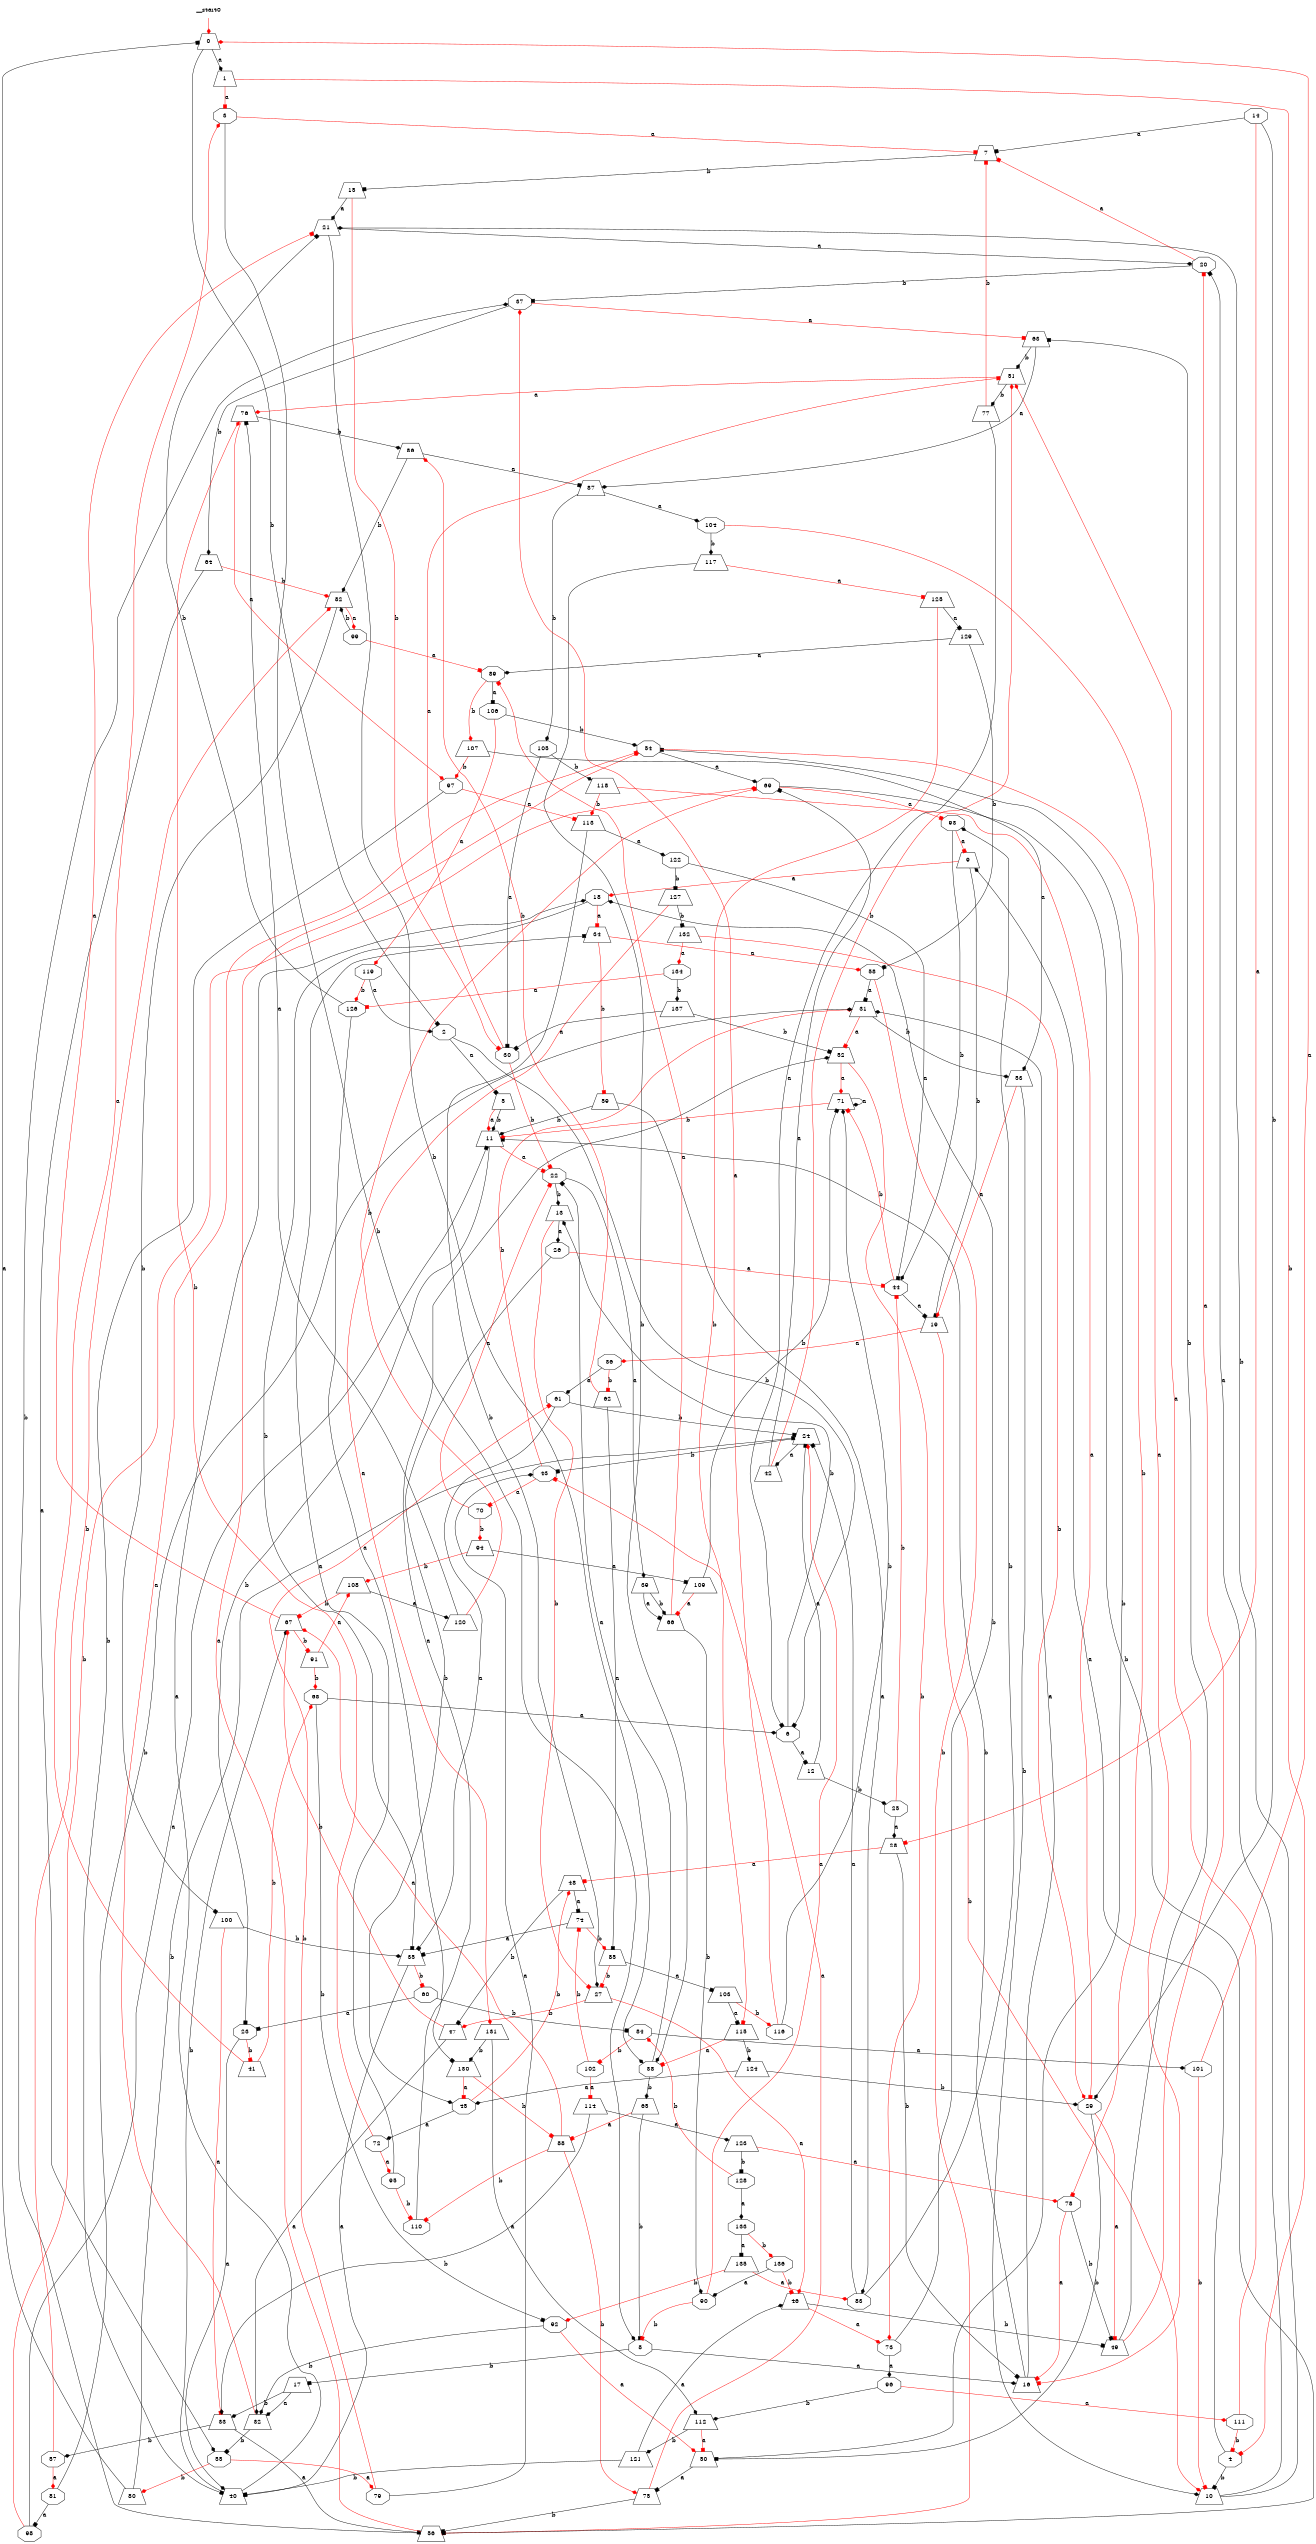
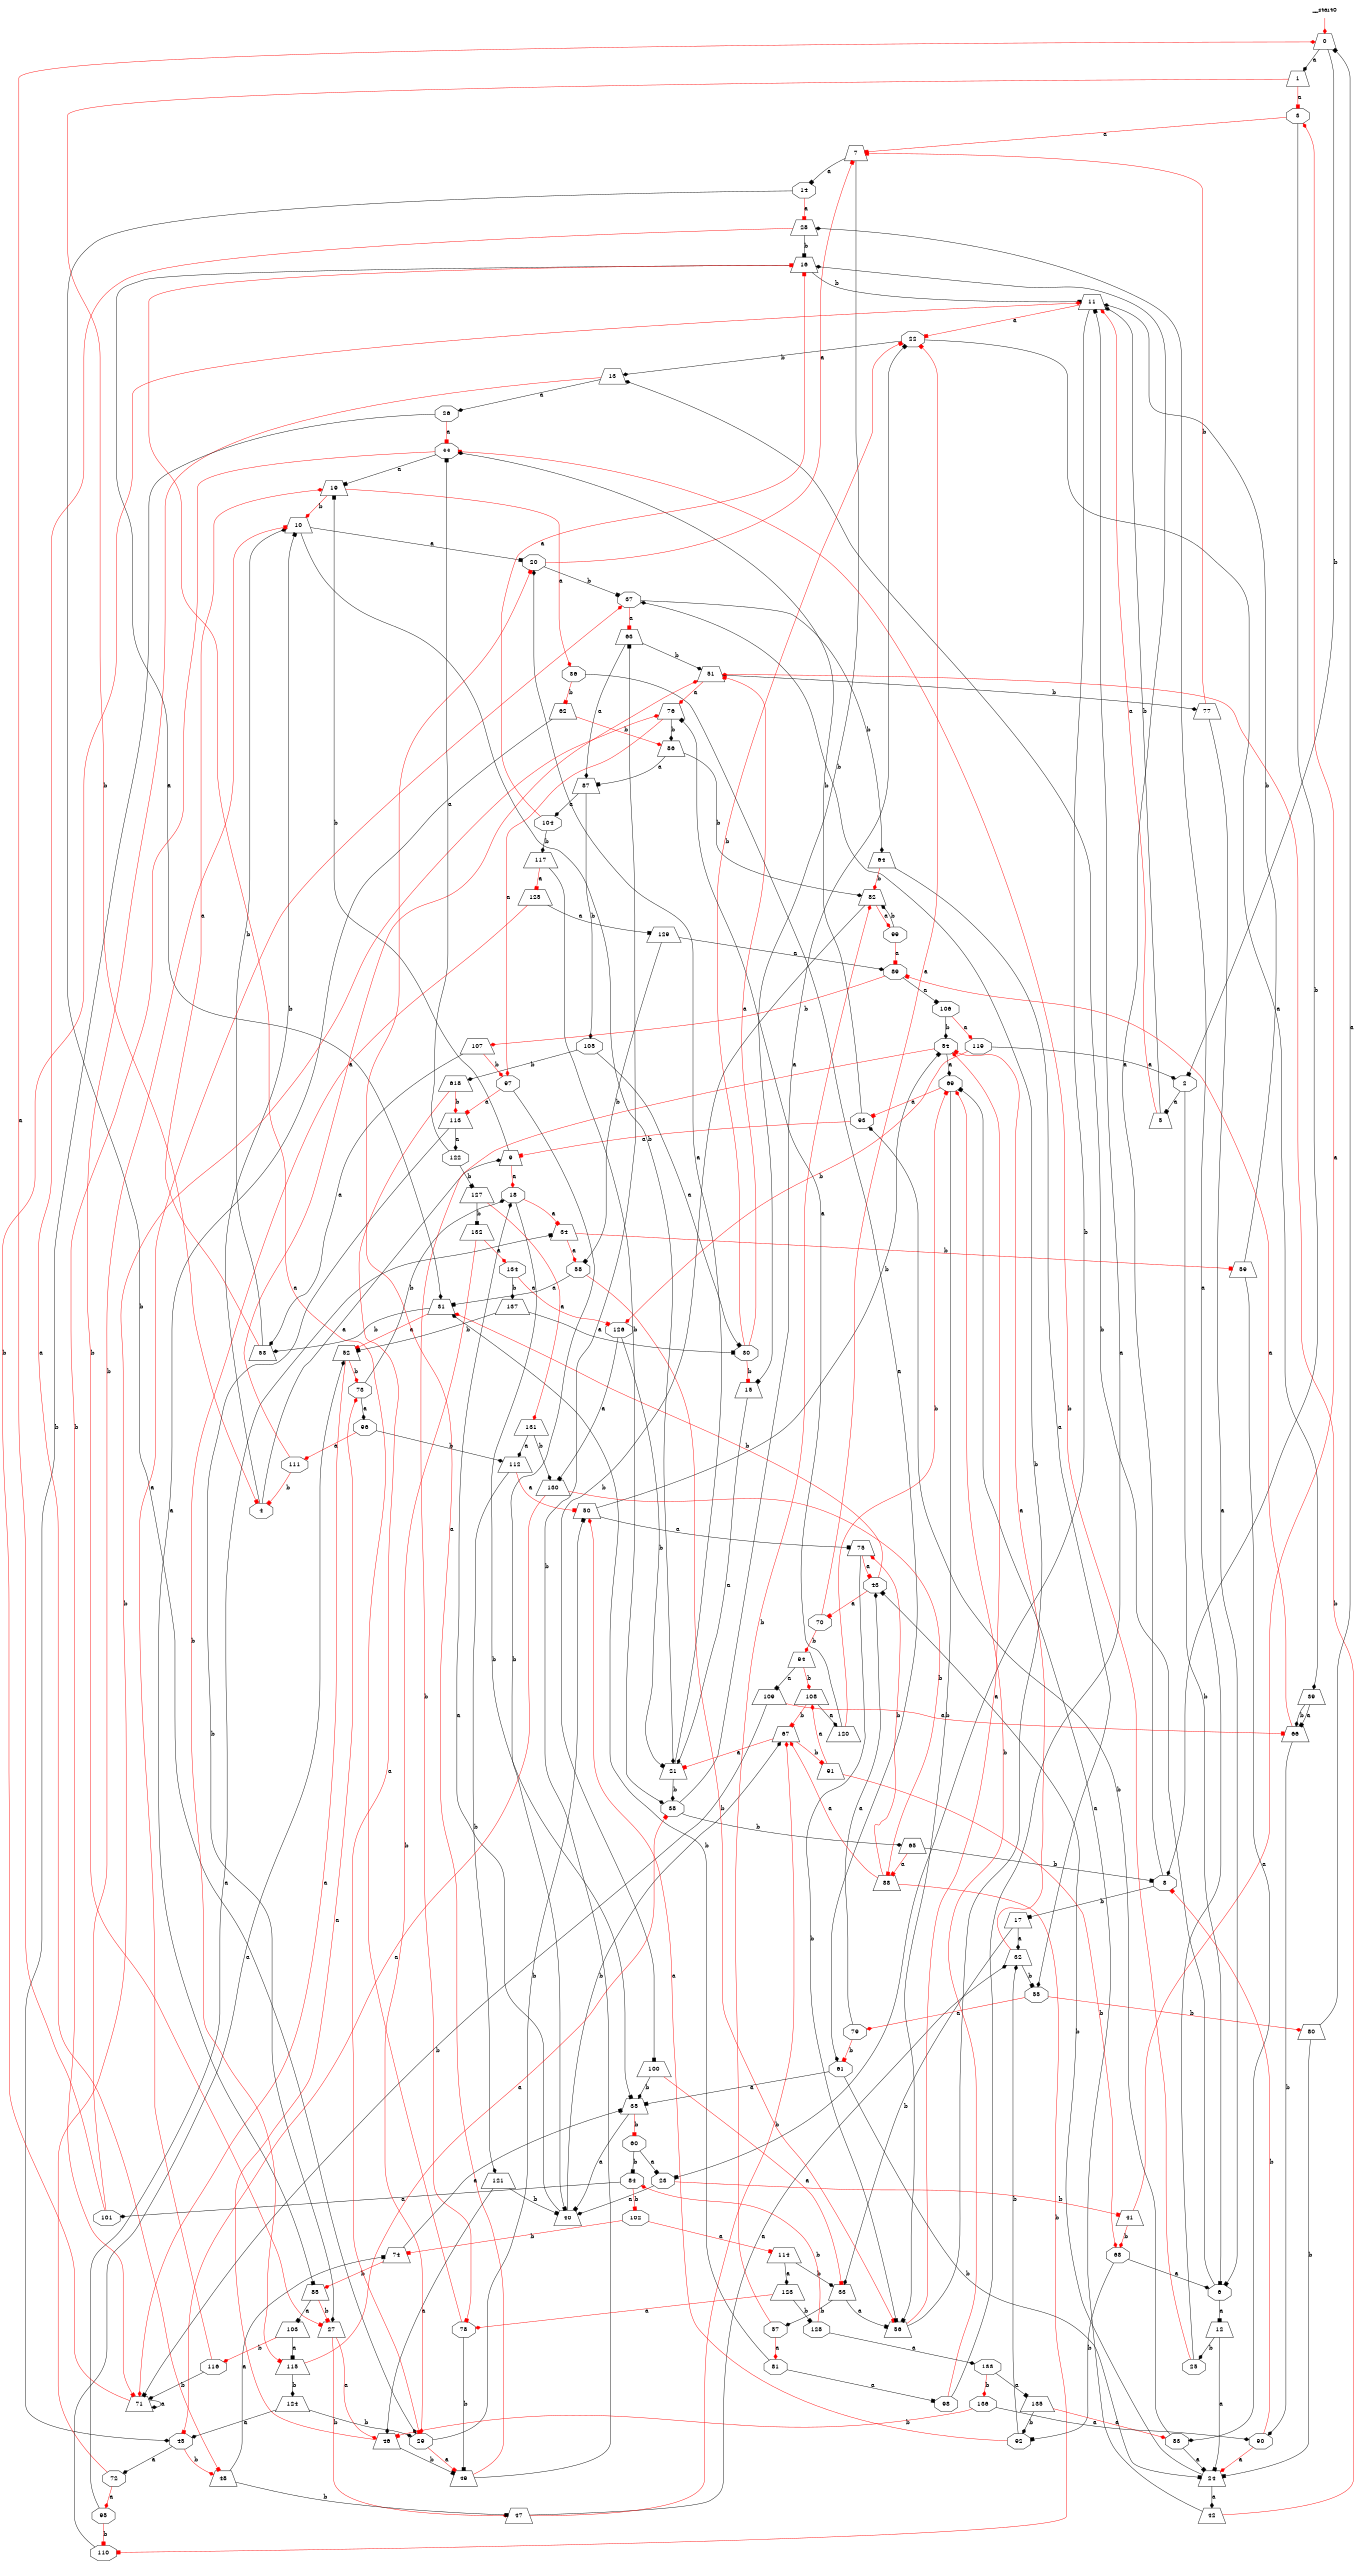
(1122, 134) -> (828, 168)
(395, 629) -> (747, 1370)
(603, 786) -> (456, 1084)
(648, 2295) -> (1029, 2420)
